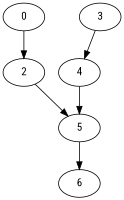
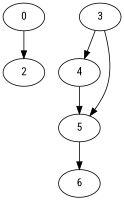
(49, 97) -> (110, 71)
